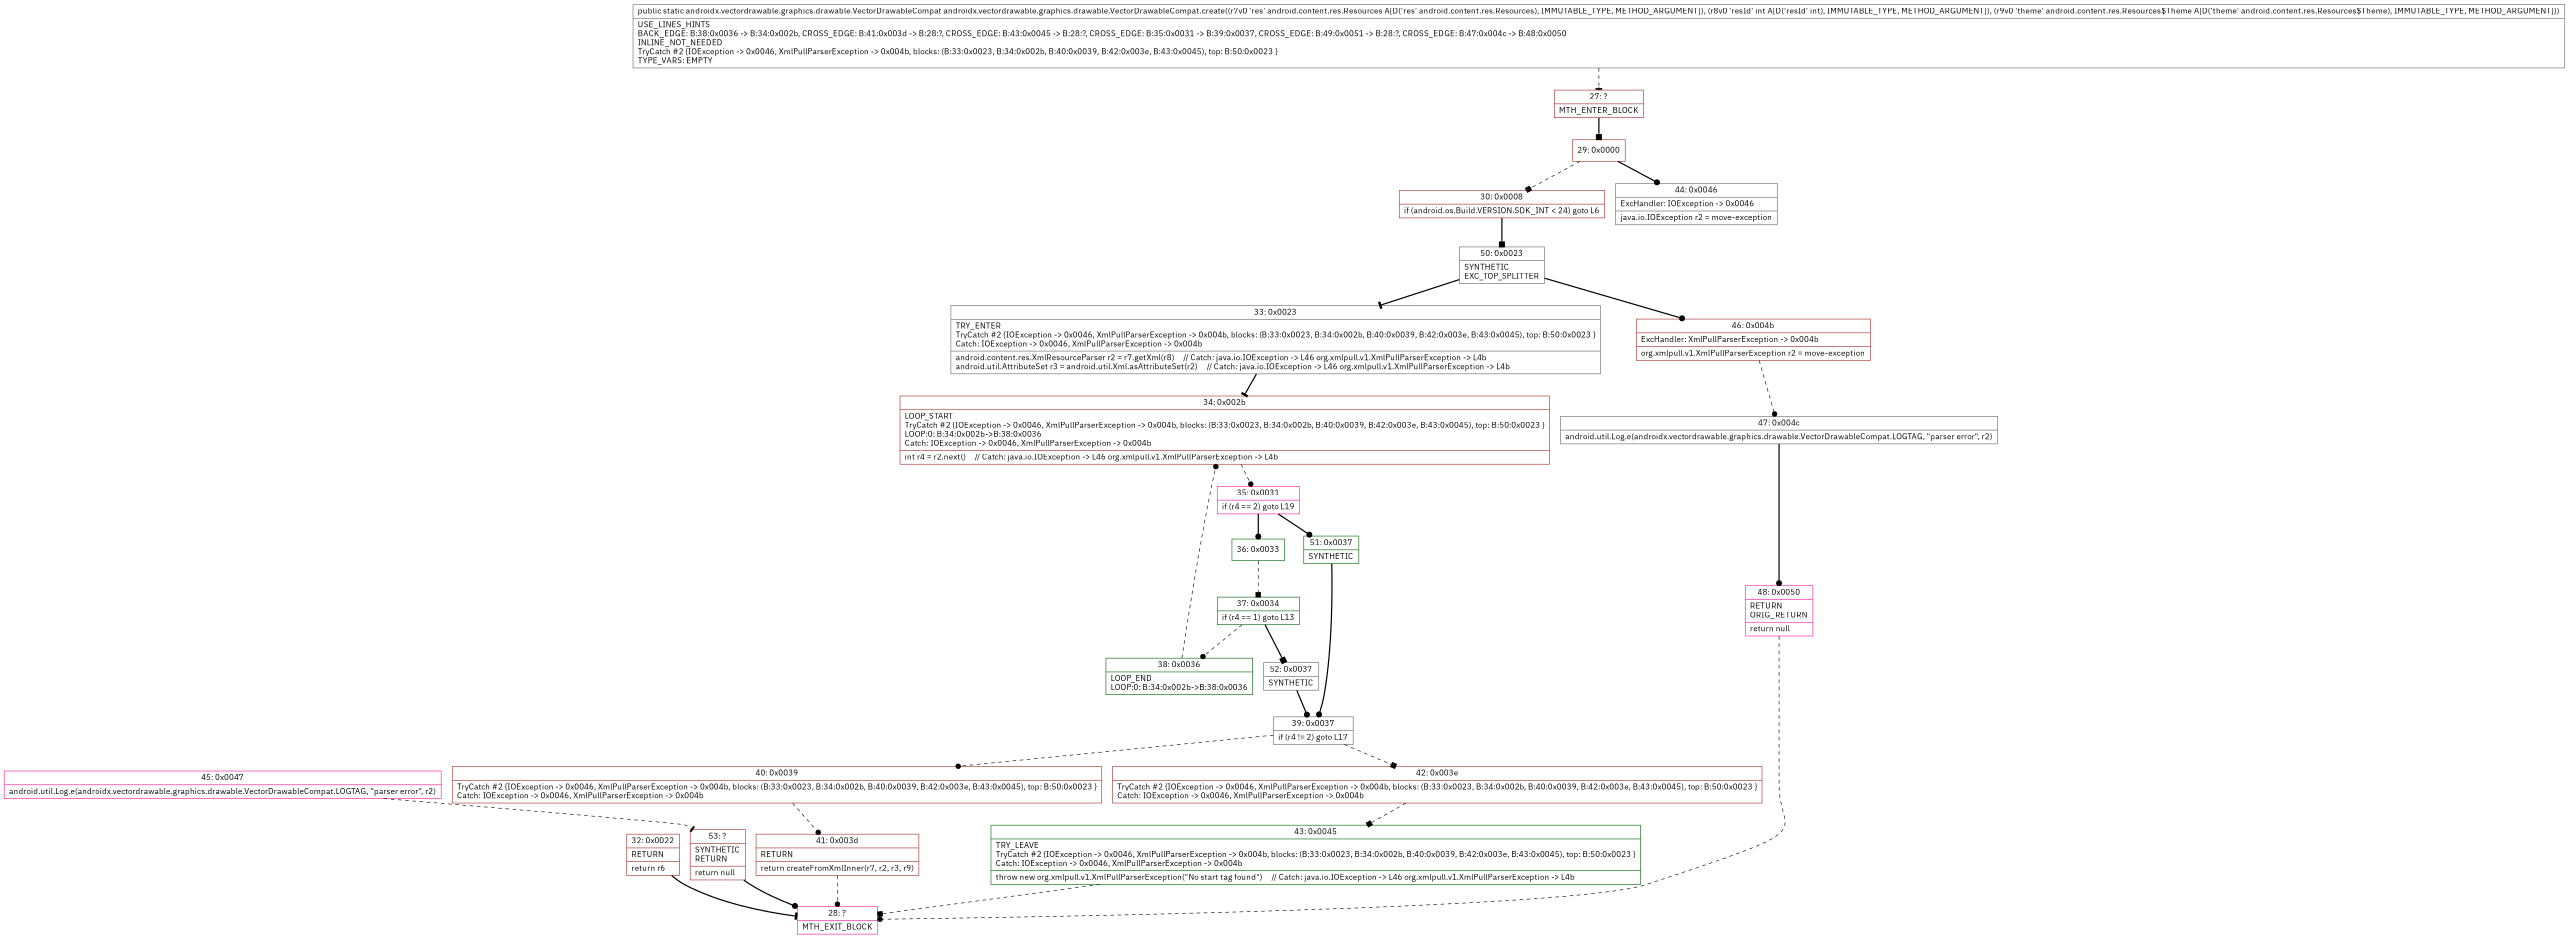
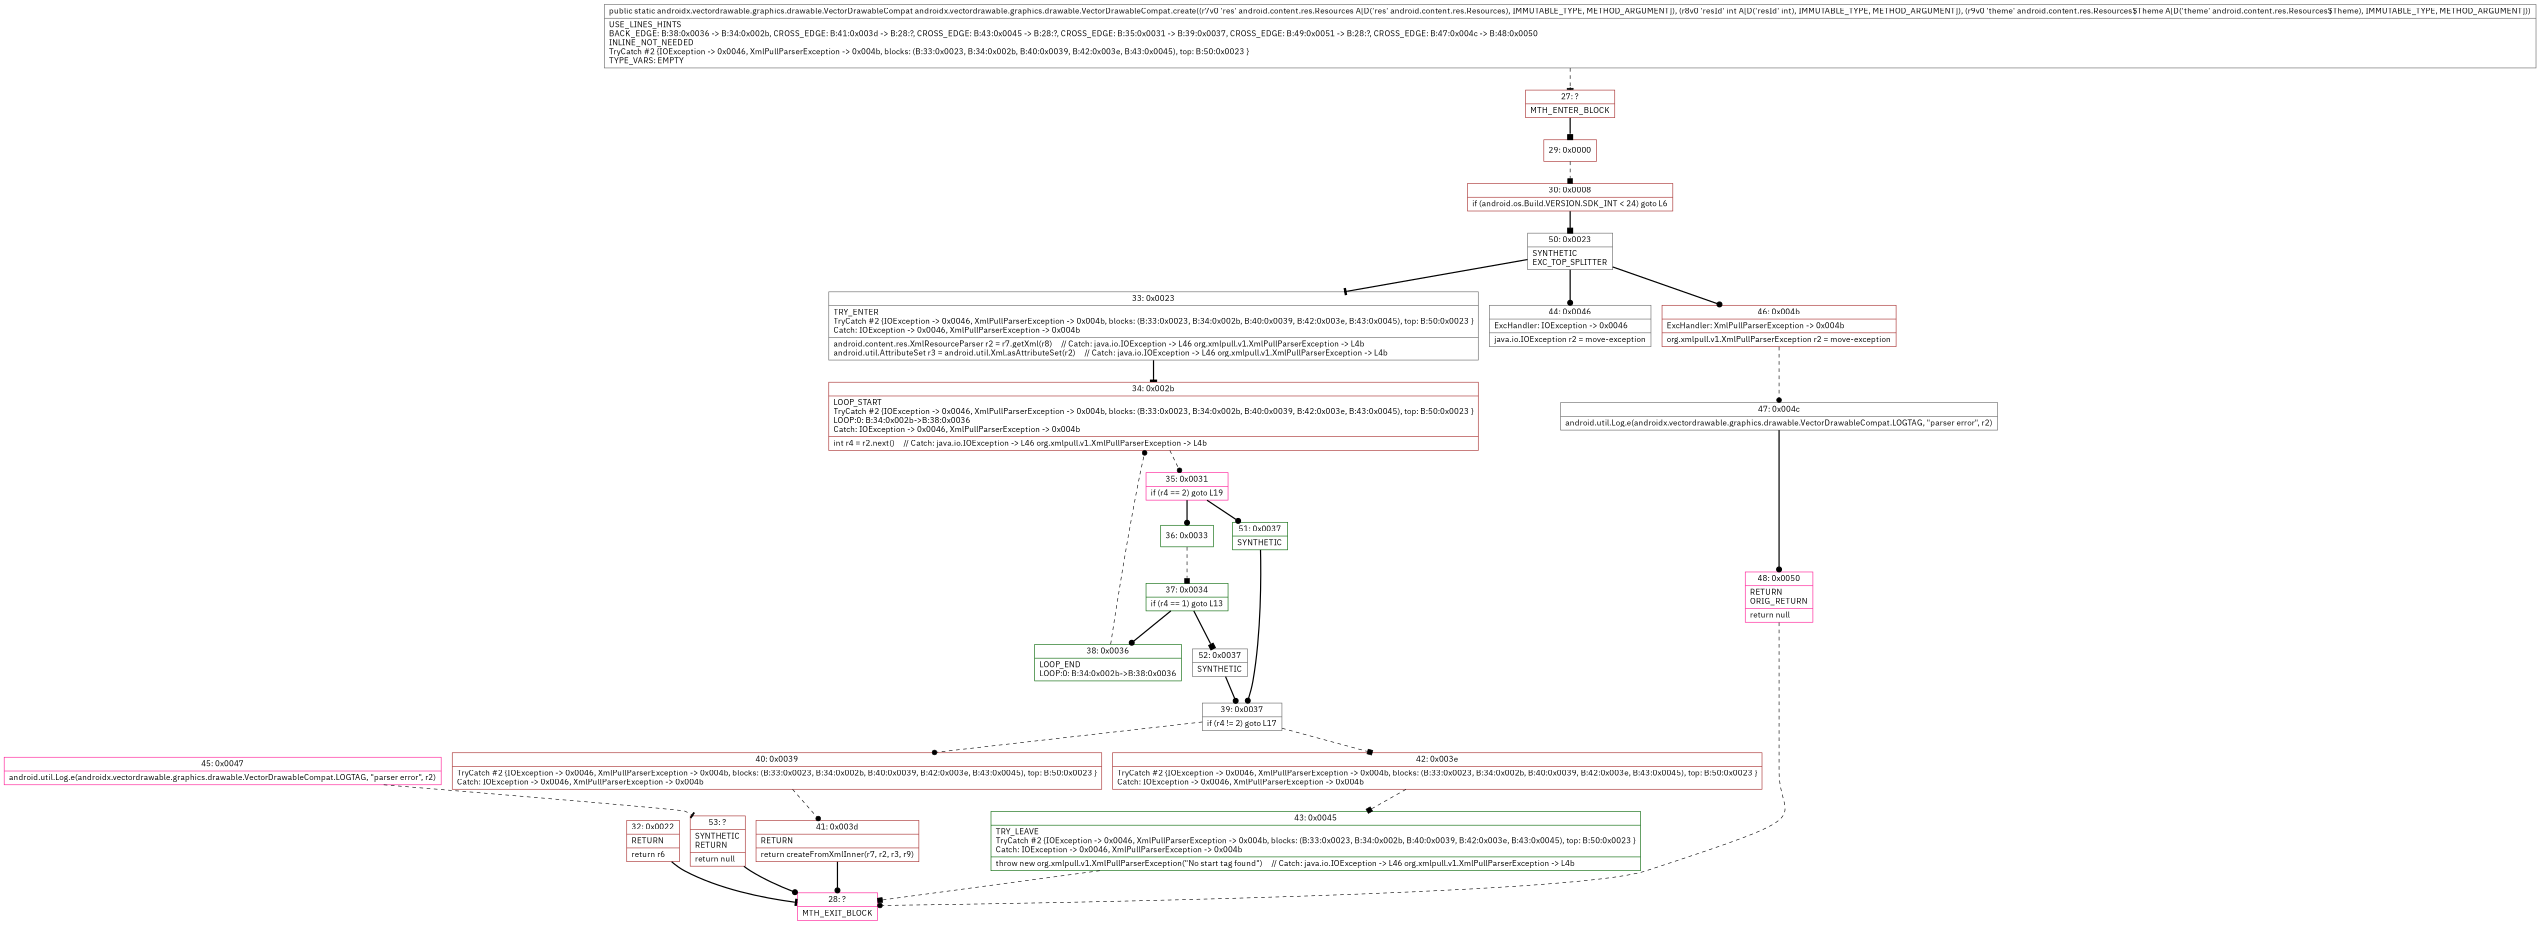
(1636, 171) -> (1570, 285)
(1223, 640) -> (1152, 626)
(837, 889) -> (837, 875)
